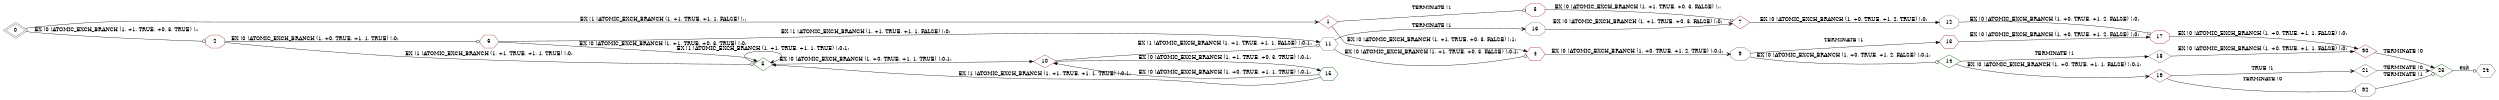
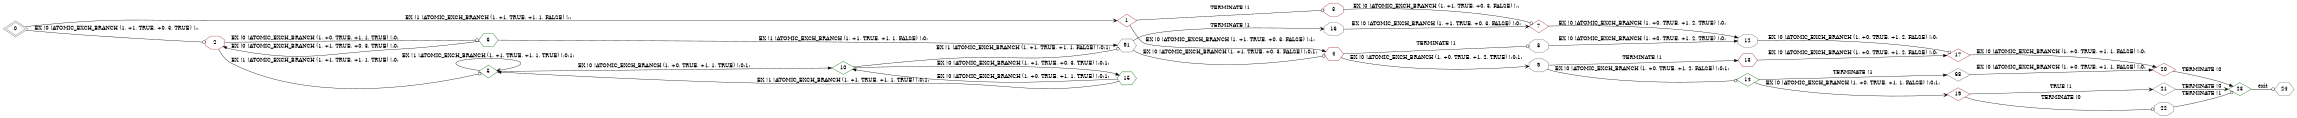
(2160, 37) -> (1958, 55)
(489, 42) -> (488, 40)
(1328, 44) -> (1127, 46)
none -> (1539, 46)
(627, 49) -> (353, 53)
(2365, 51) -> (2164, 70)
(2160, 56) -> (1958, 75)
(1045, 61) -> (843, 68)
(2365, 90) -> (2164, 109)
